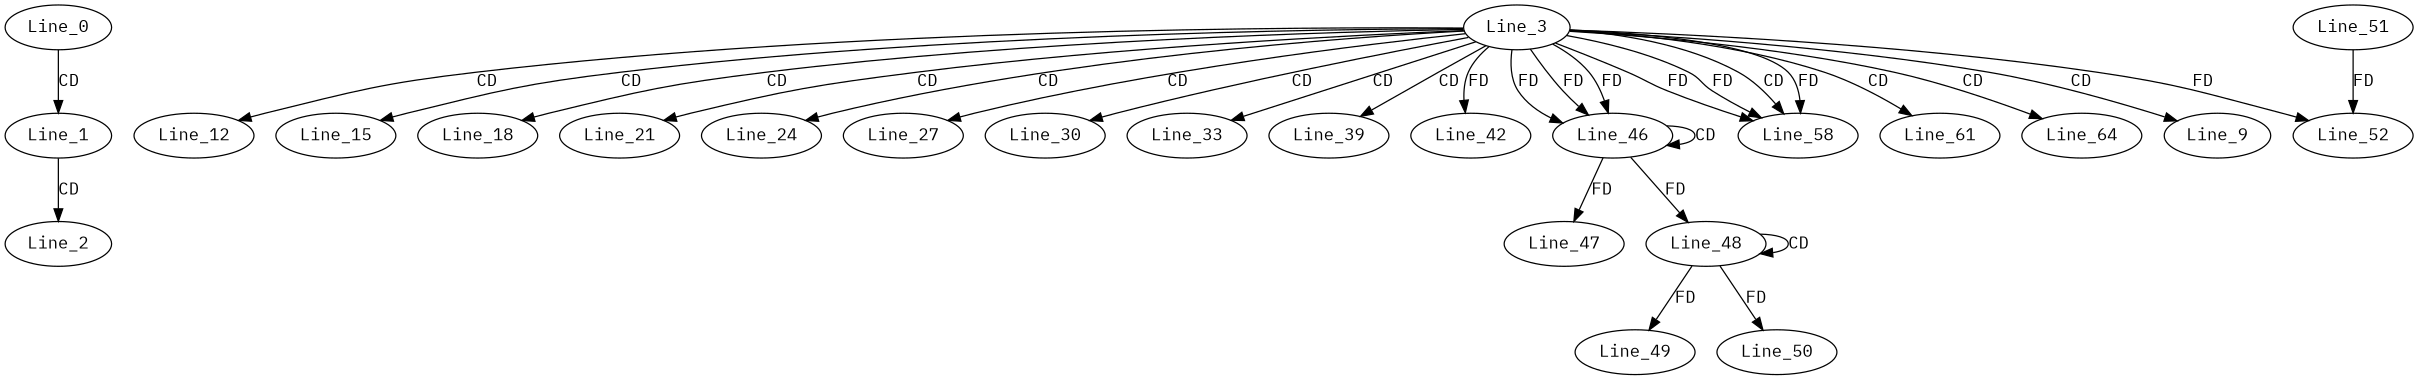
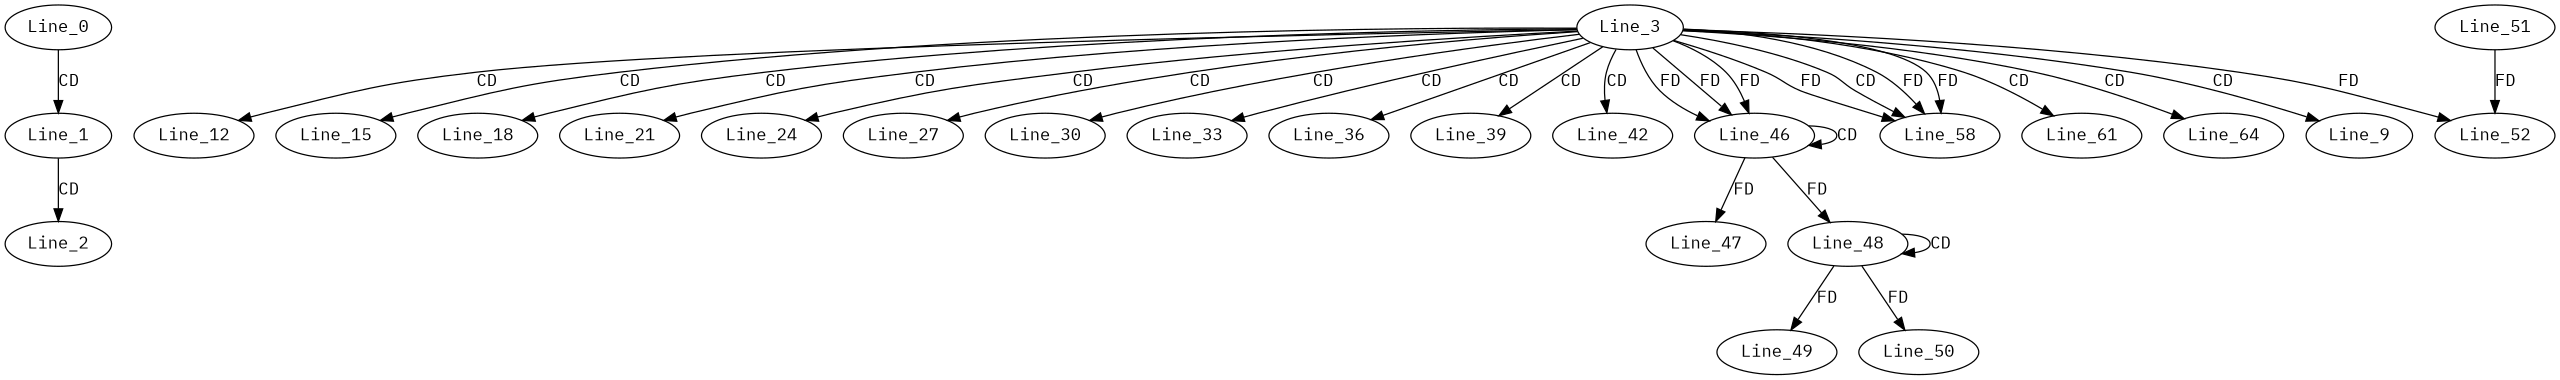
(1479, 82) -> (1617, 82)
none -> (1329, 136)
